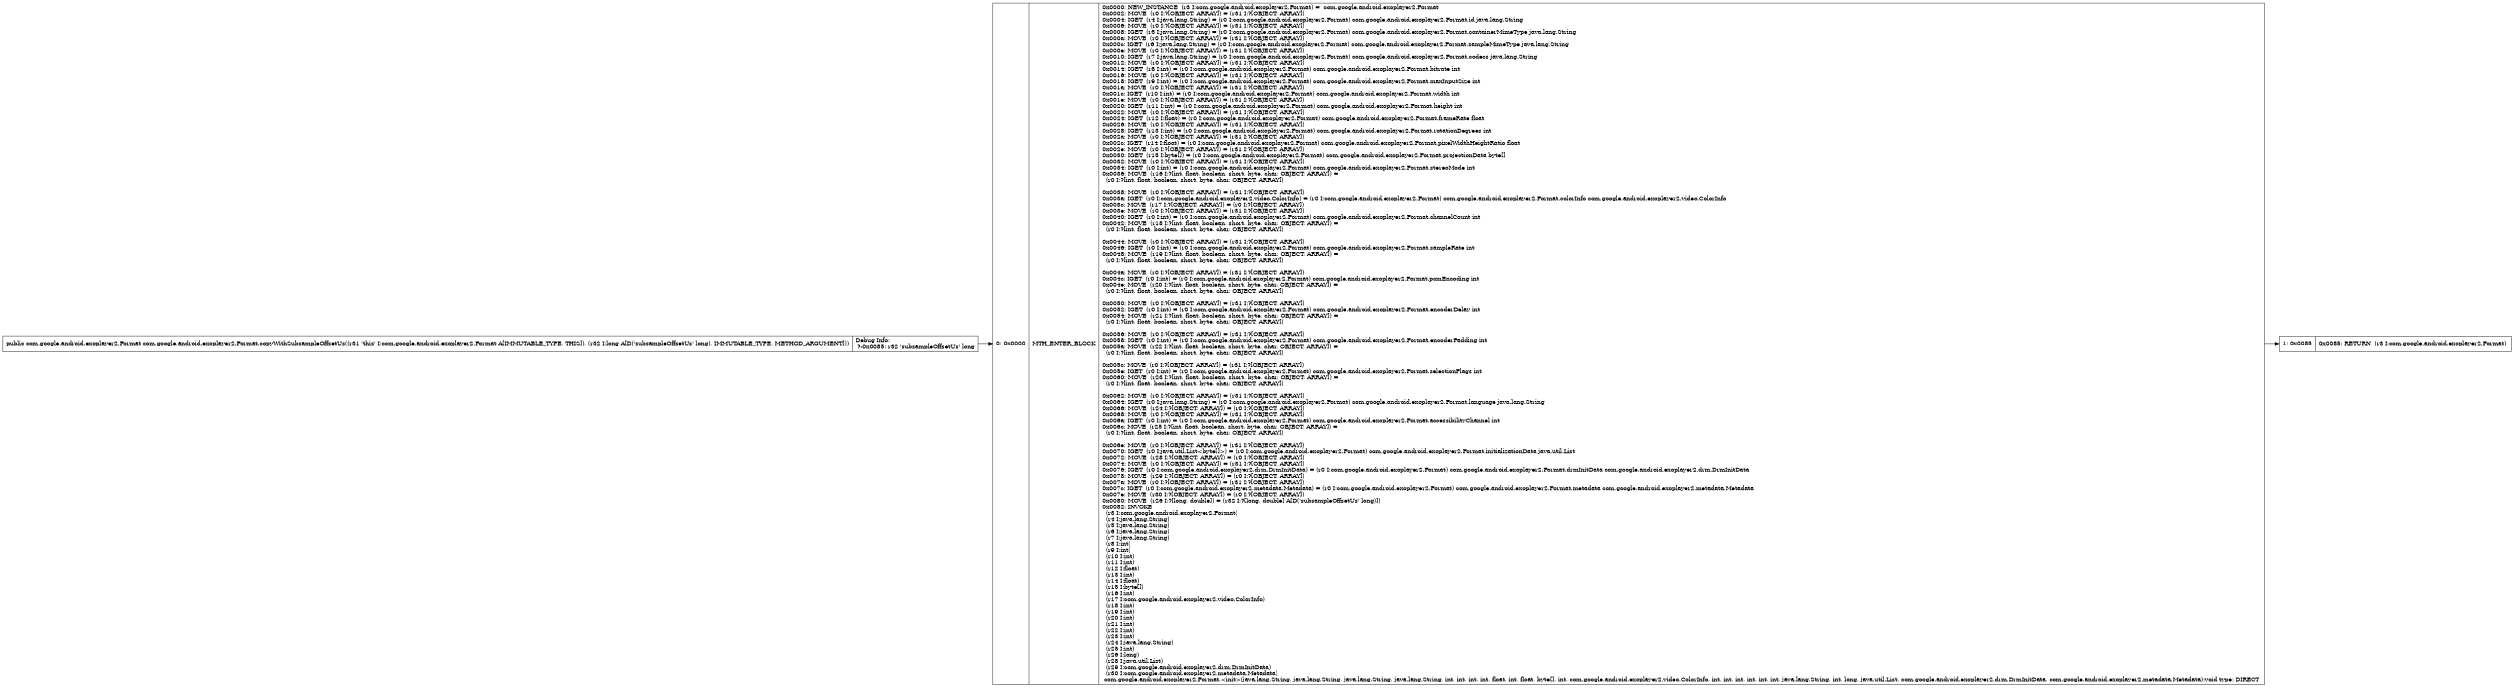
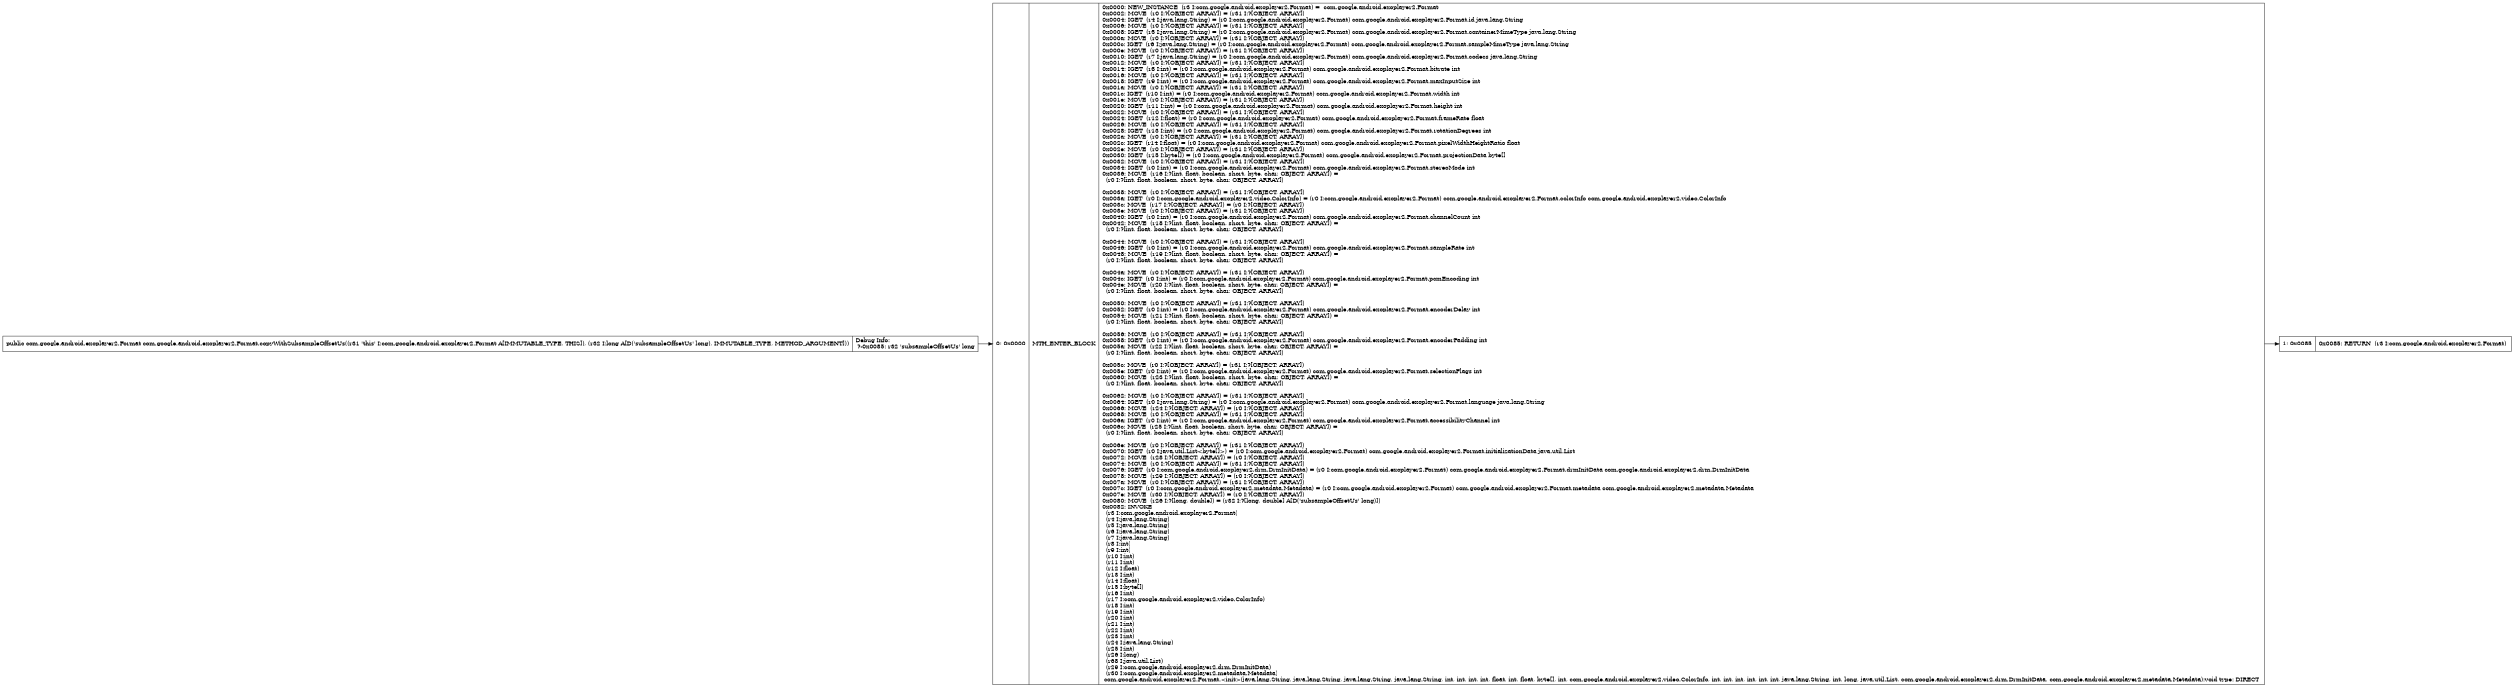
(1133, 661) -> (1133, 661)
